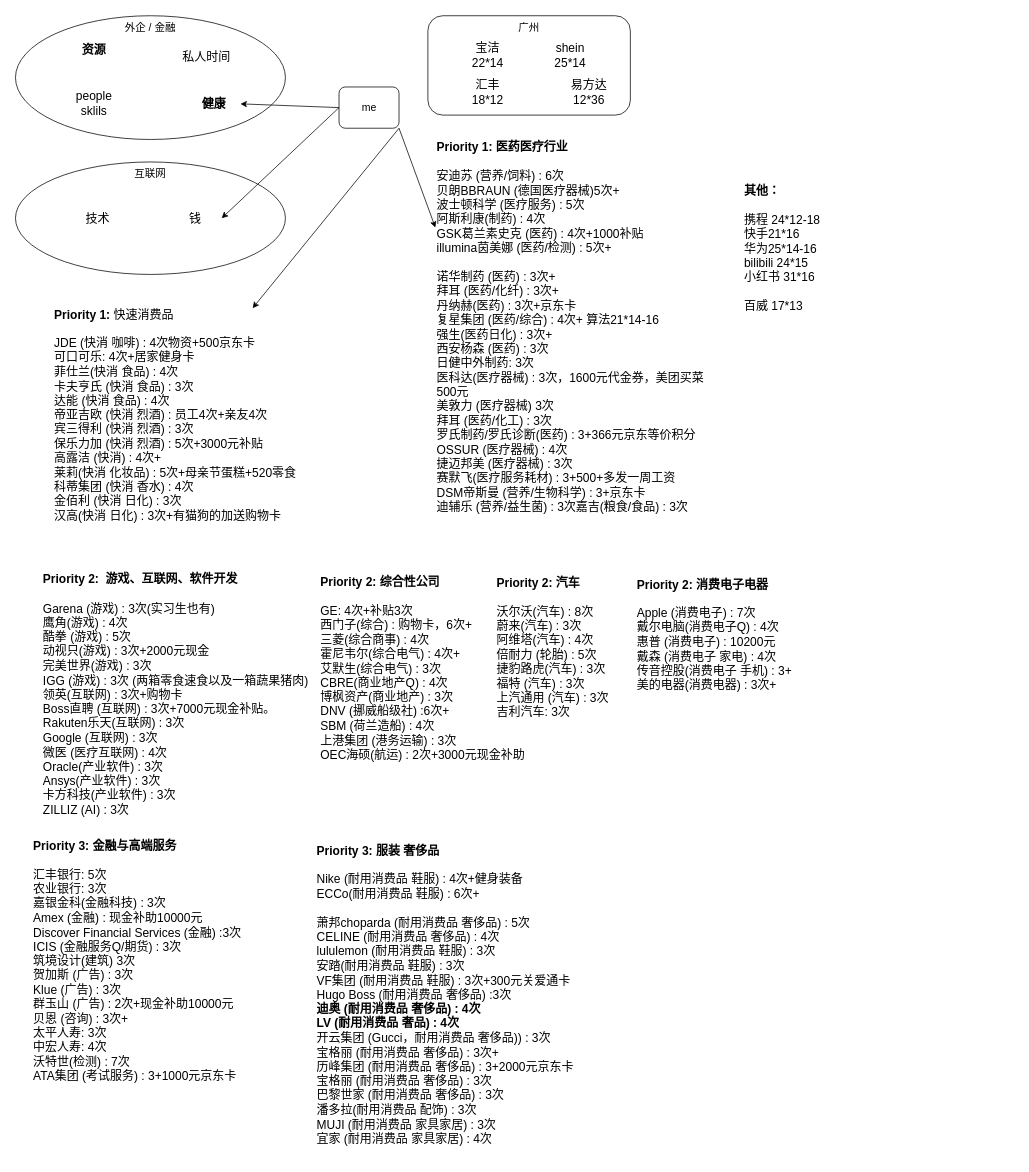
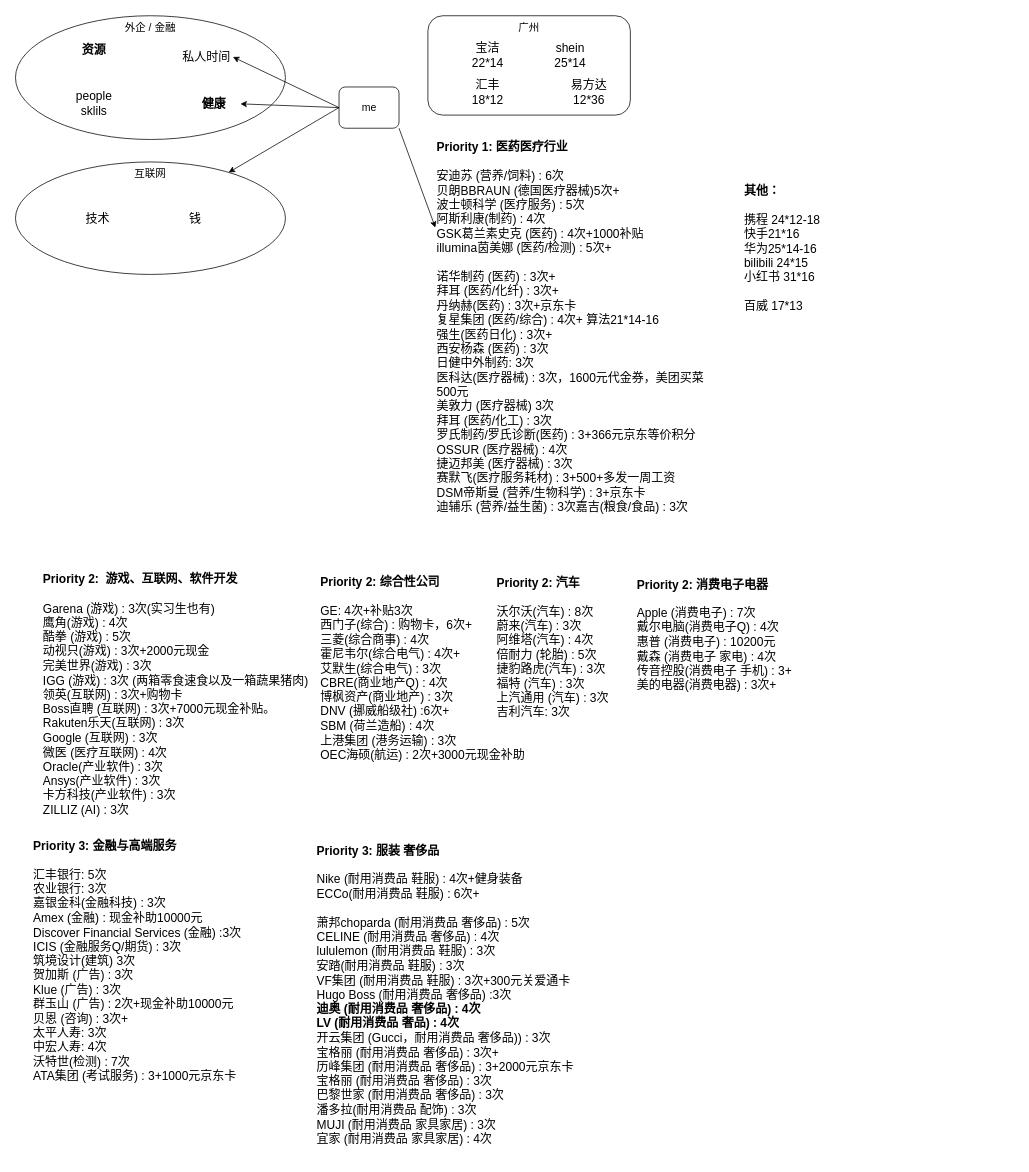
none -> (286, 82)
(282, 161) -> (285, 139)
(327, 217) -> none
(186, 415) -> none
